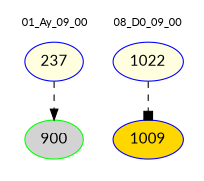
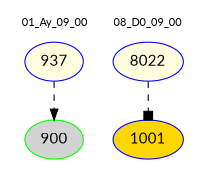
(54, 62) -> (54, 62)
(148, 62) -> (148, 62)
(148, 140) -> (148, 140)
